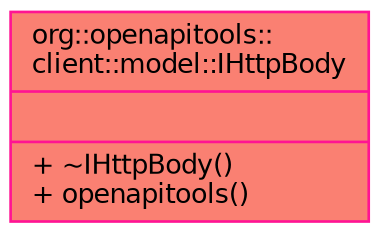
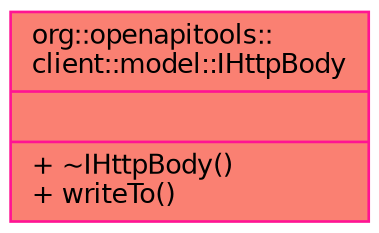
(141, 195) -> (105, 195)
